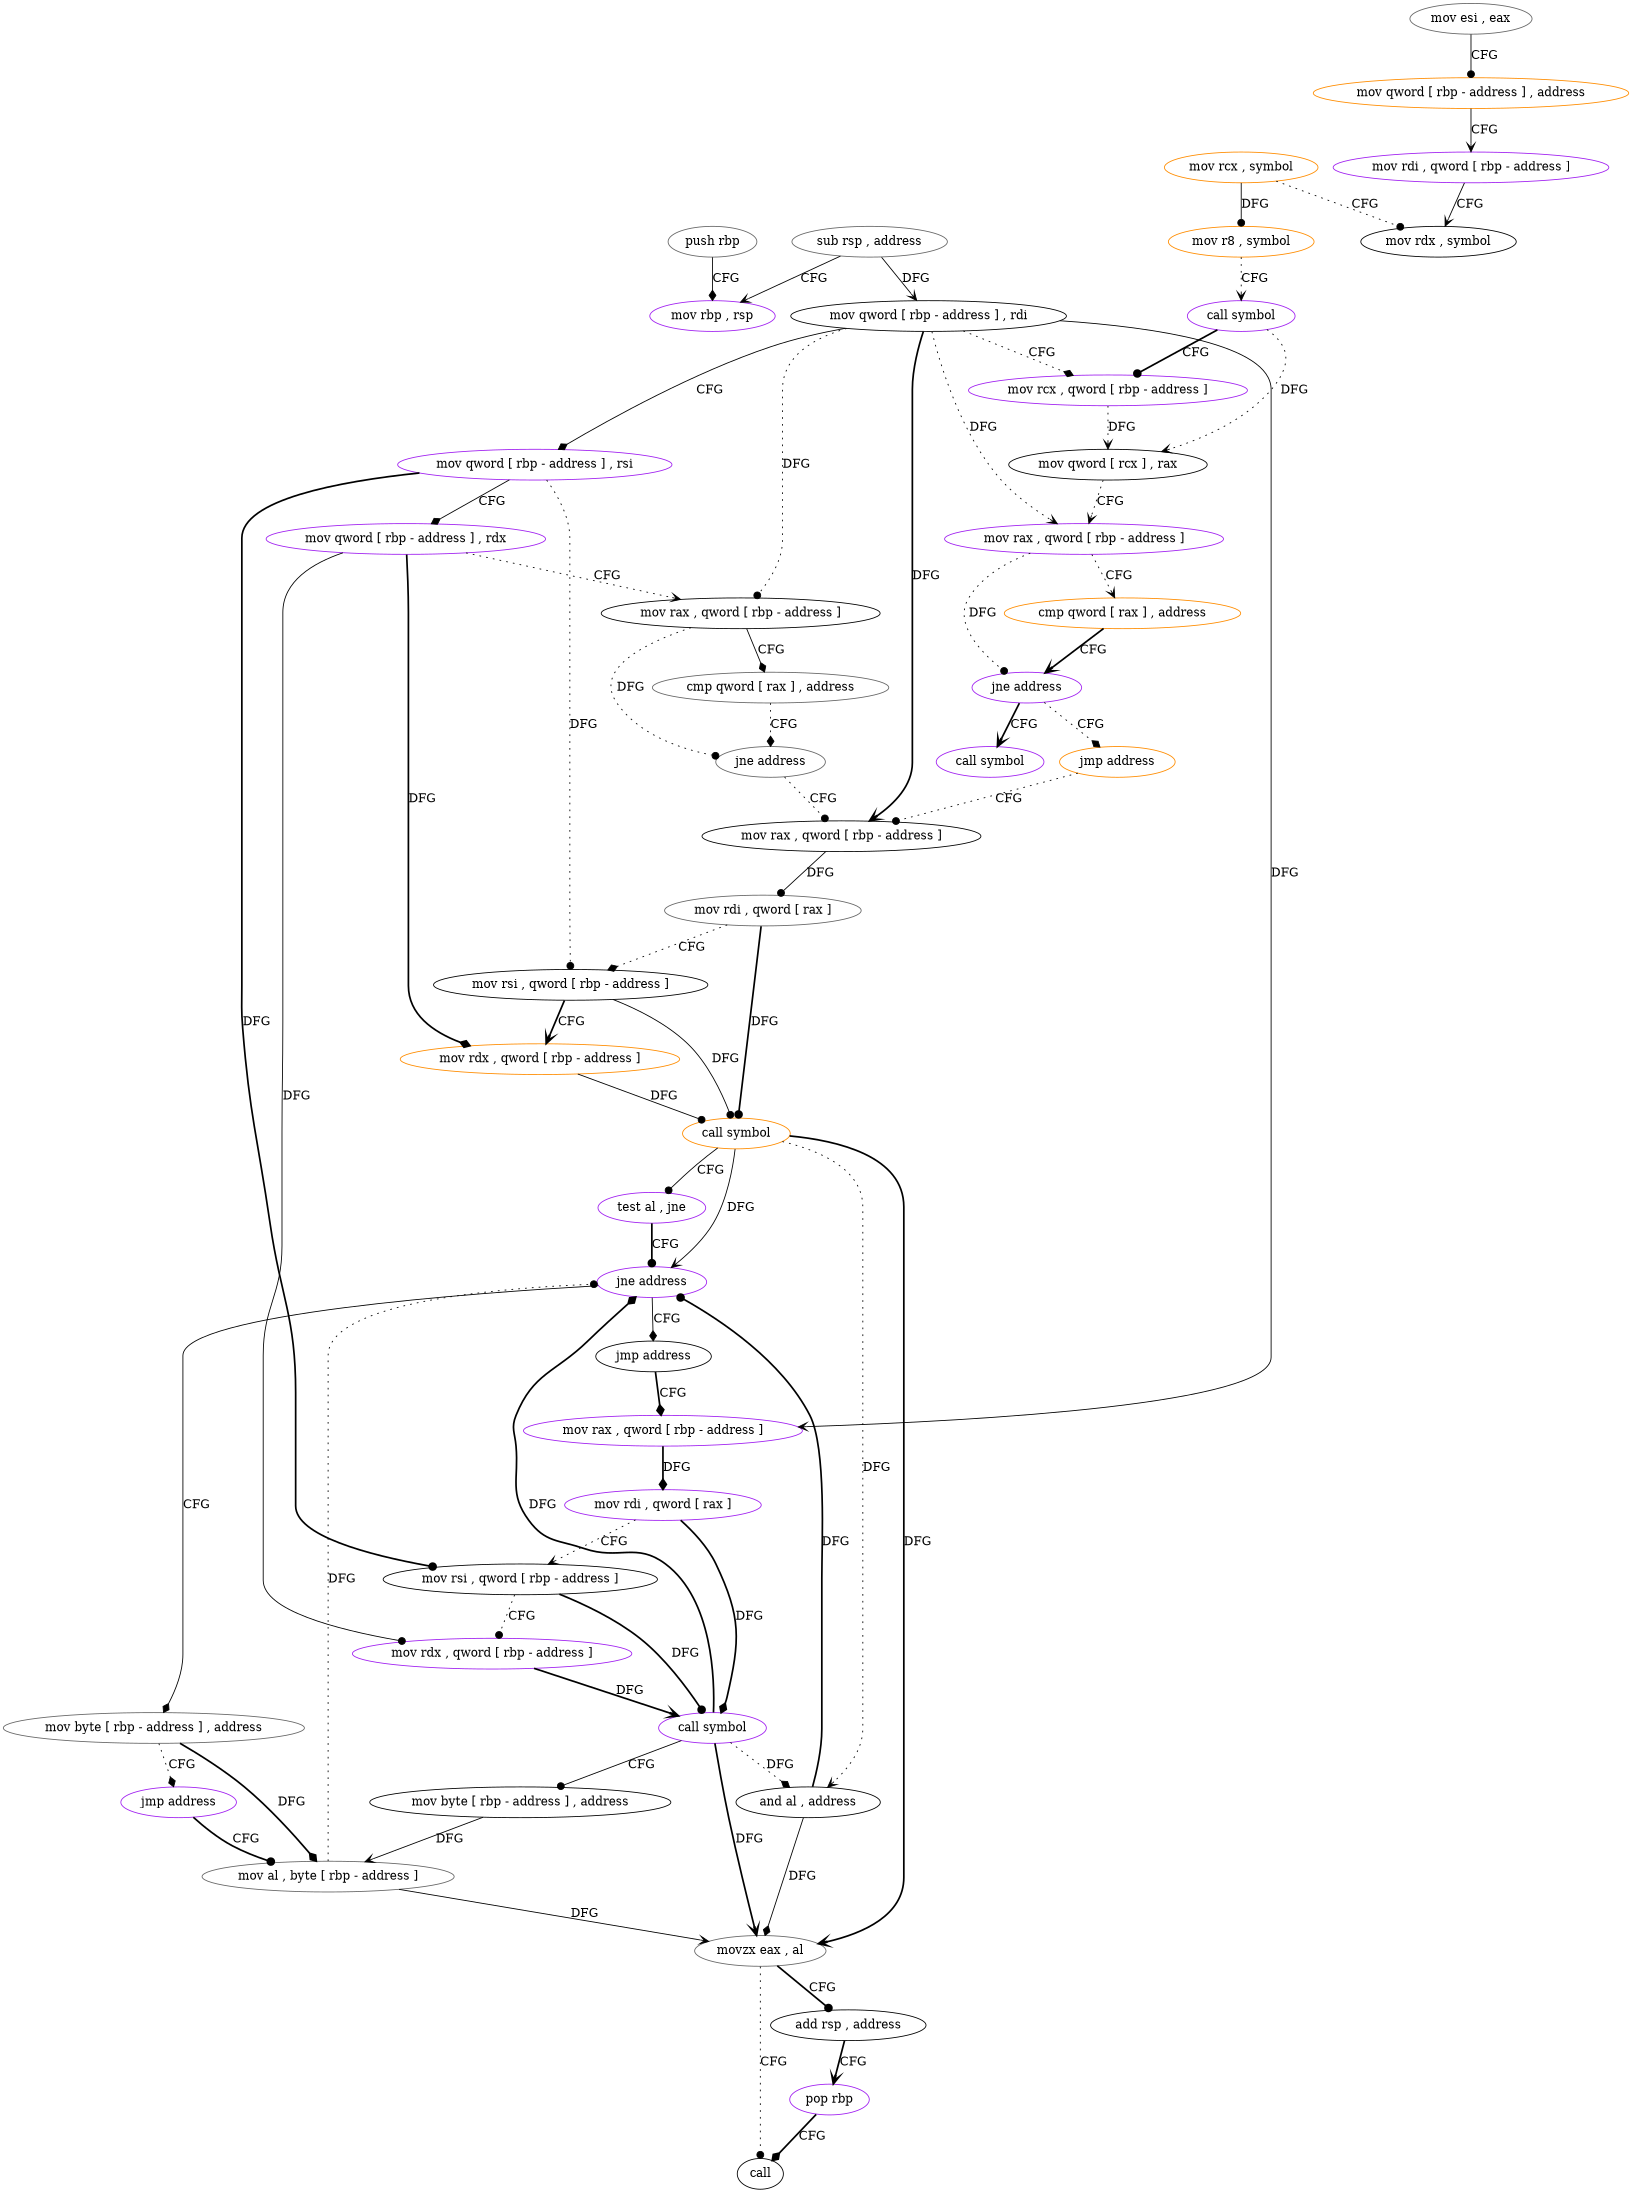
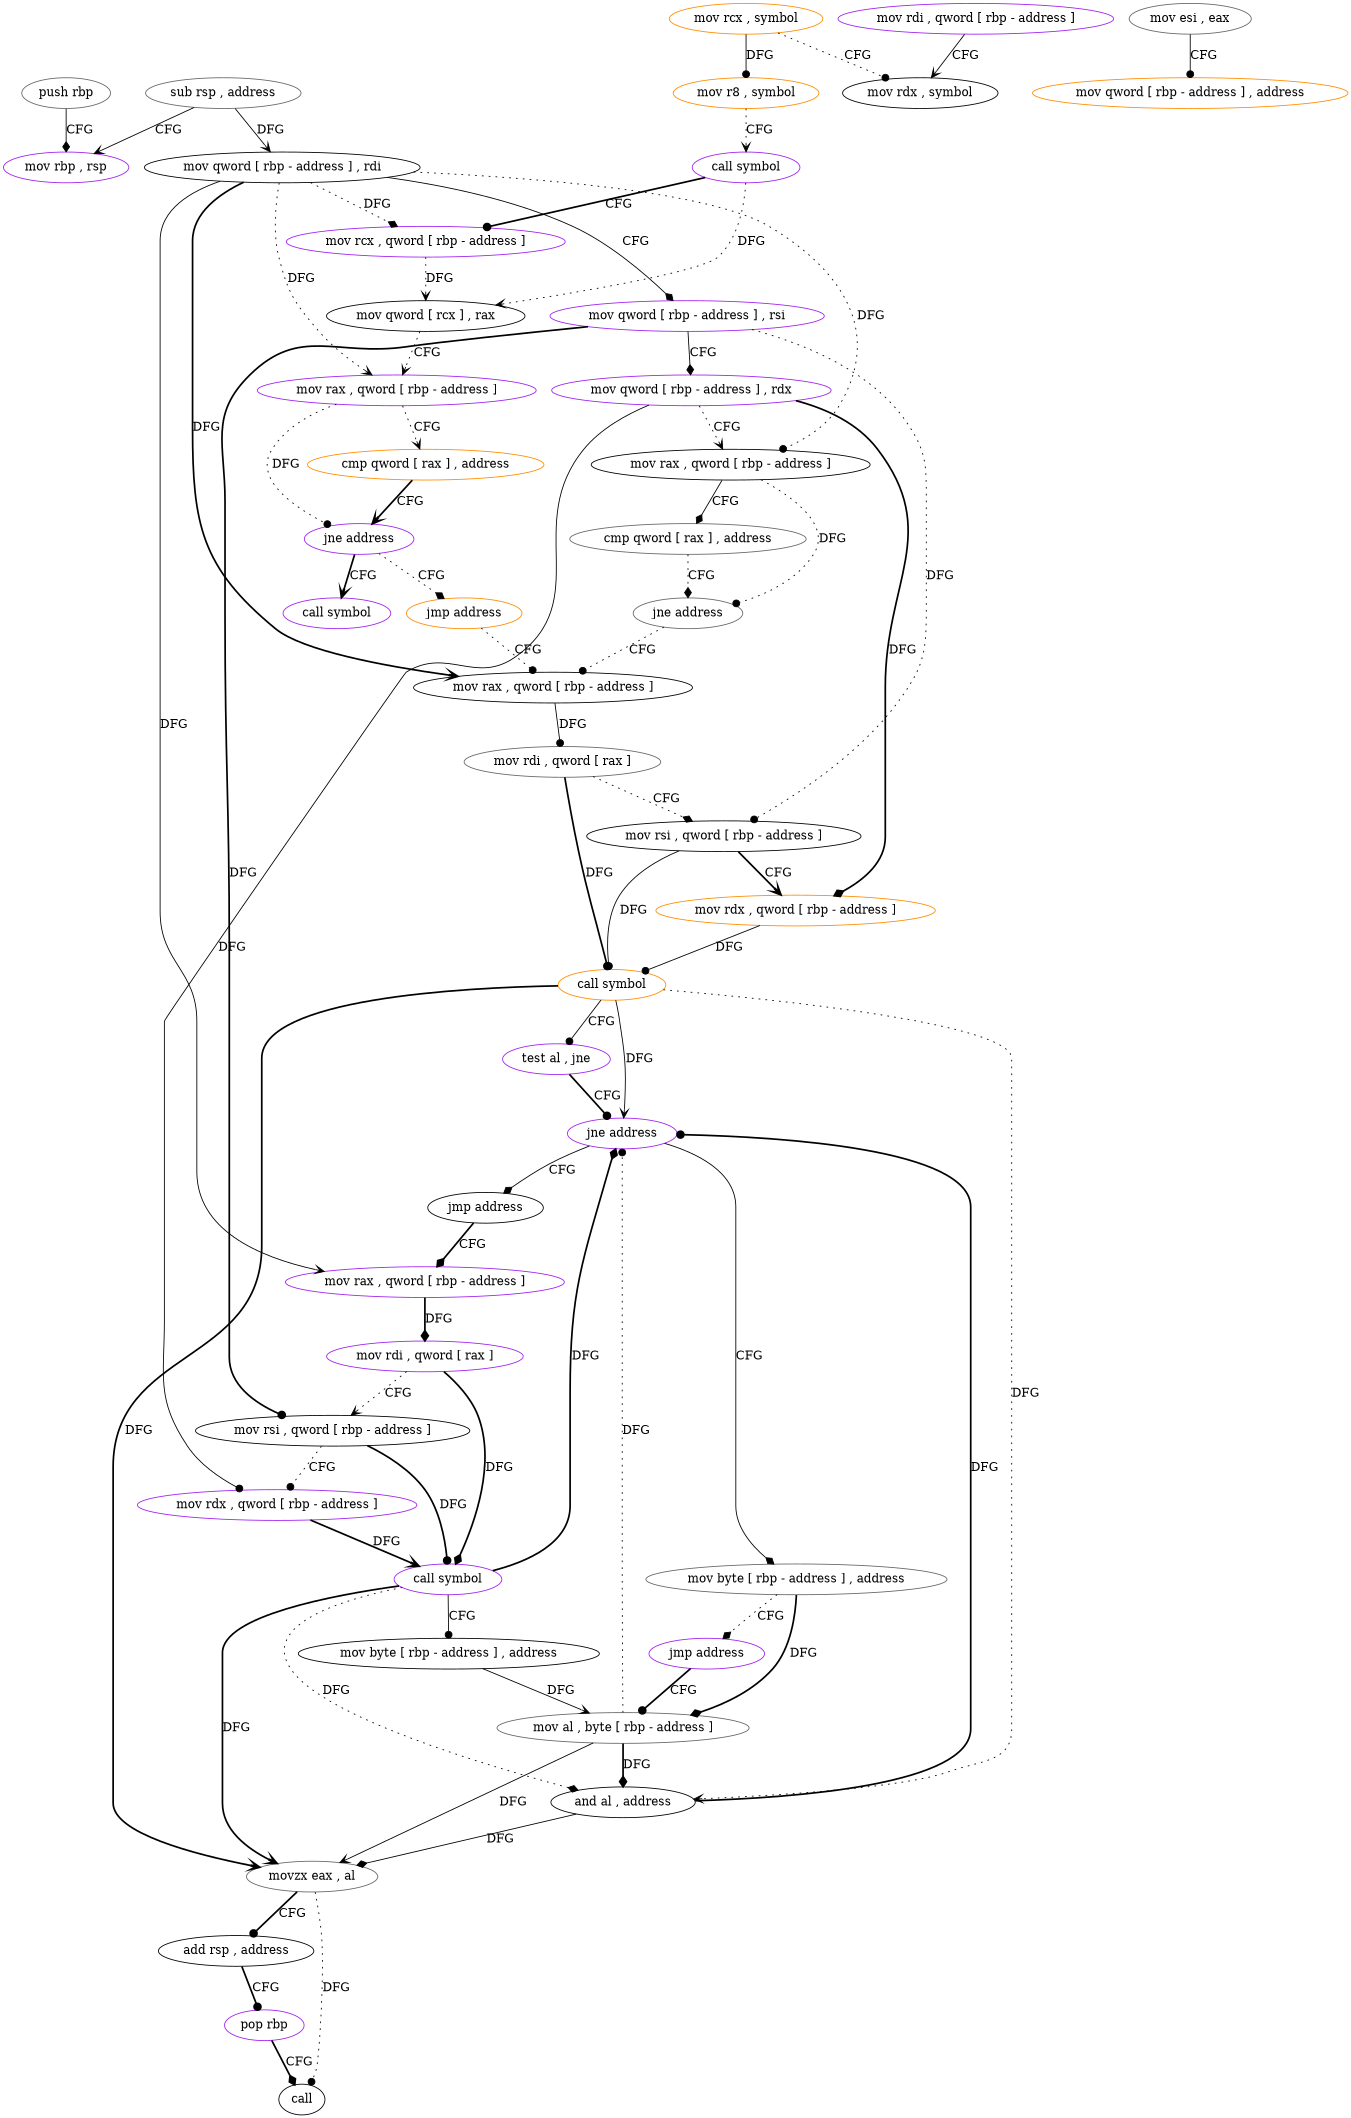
(1471, 126) -> none
(1042, 353) -> (377, 205)
none -> (623, 1760)
(840, 2058) -> (249, 1985)
(774, 2062) -> (336, 1988)
